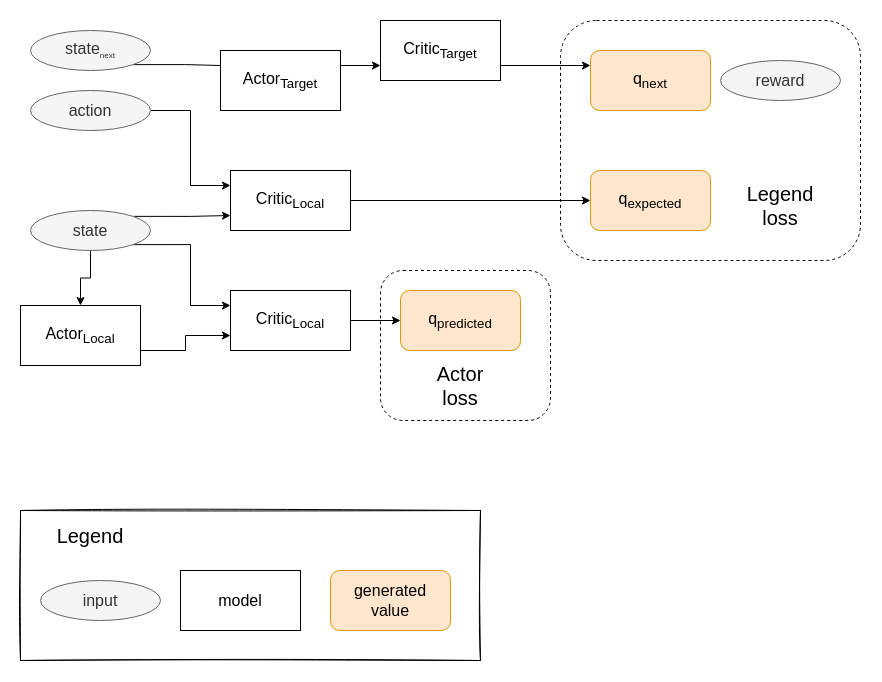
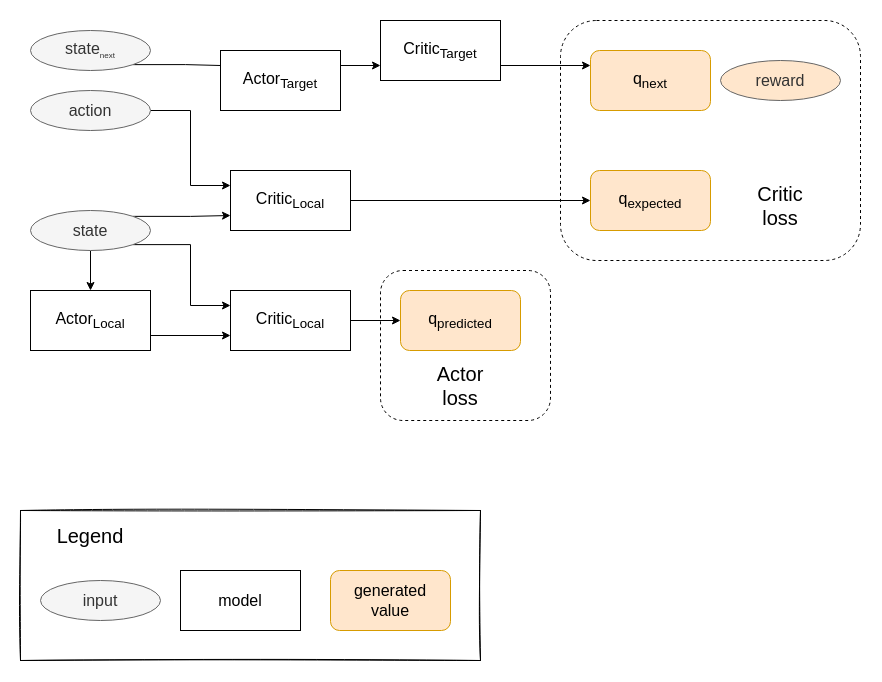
(781, 81) -> (781, 81)
(781, 206) -> (781, 206)
(81, 336) -> (91, 321)
